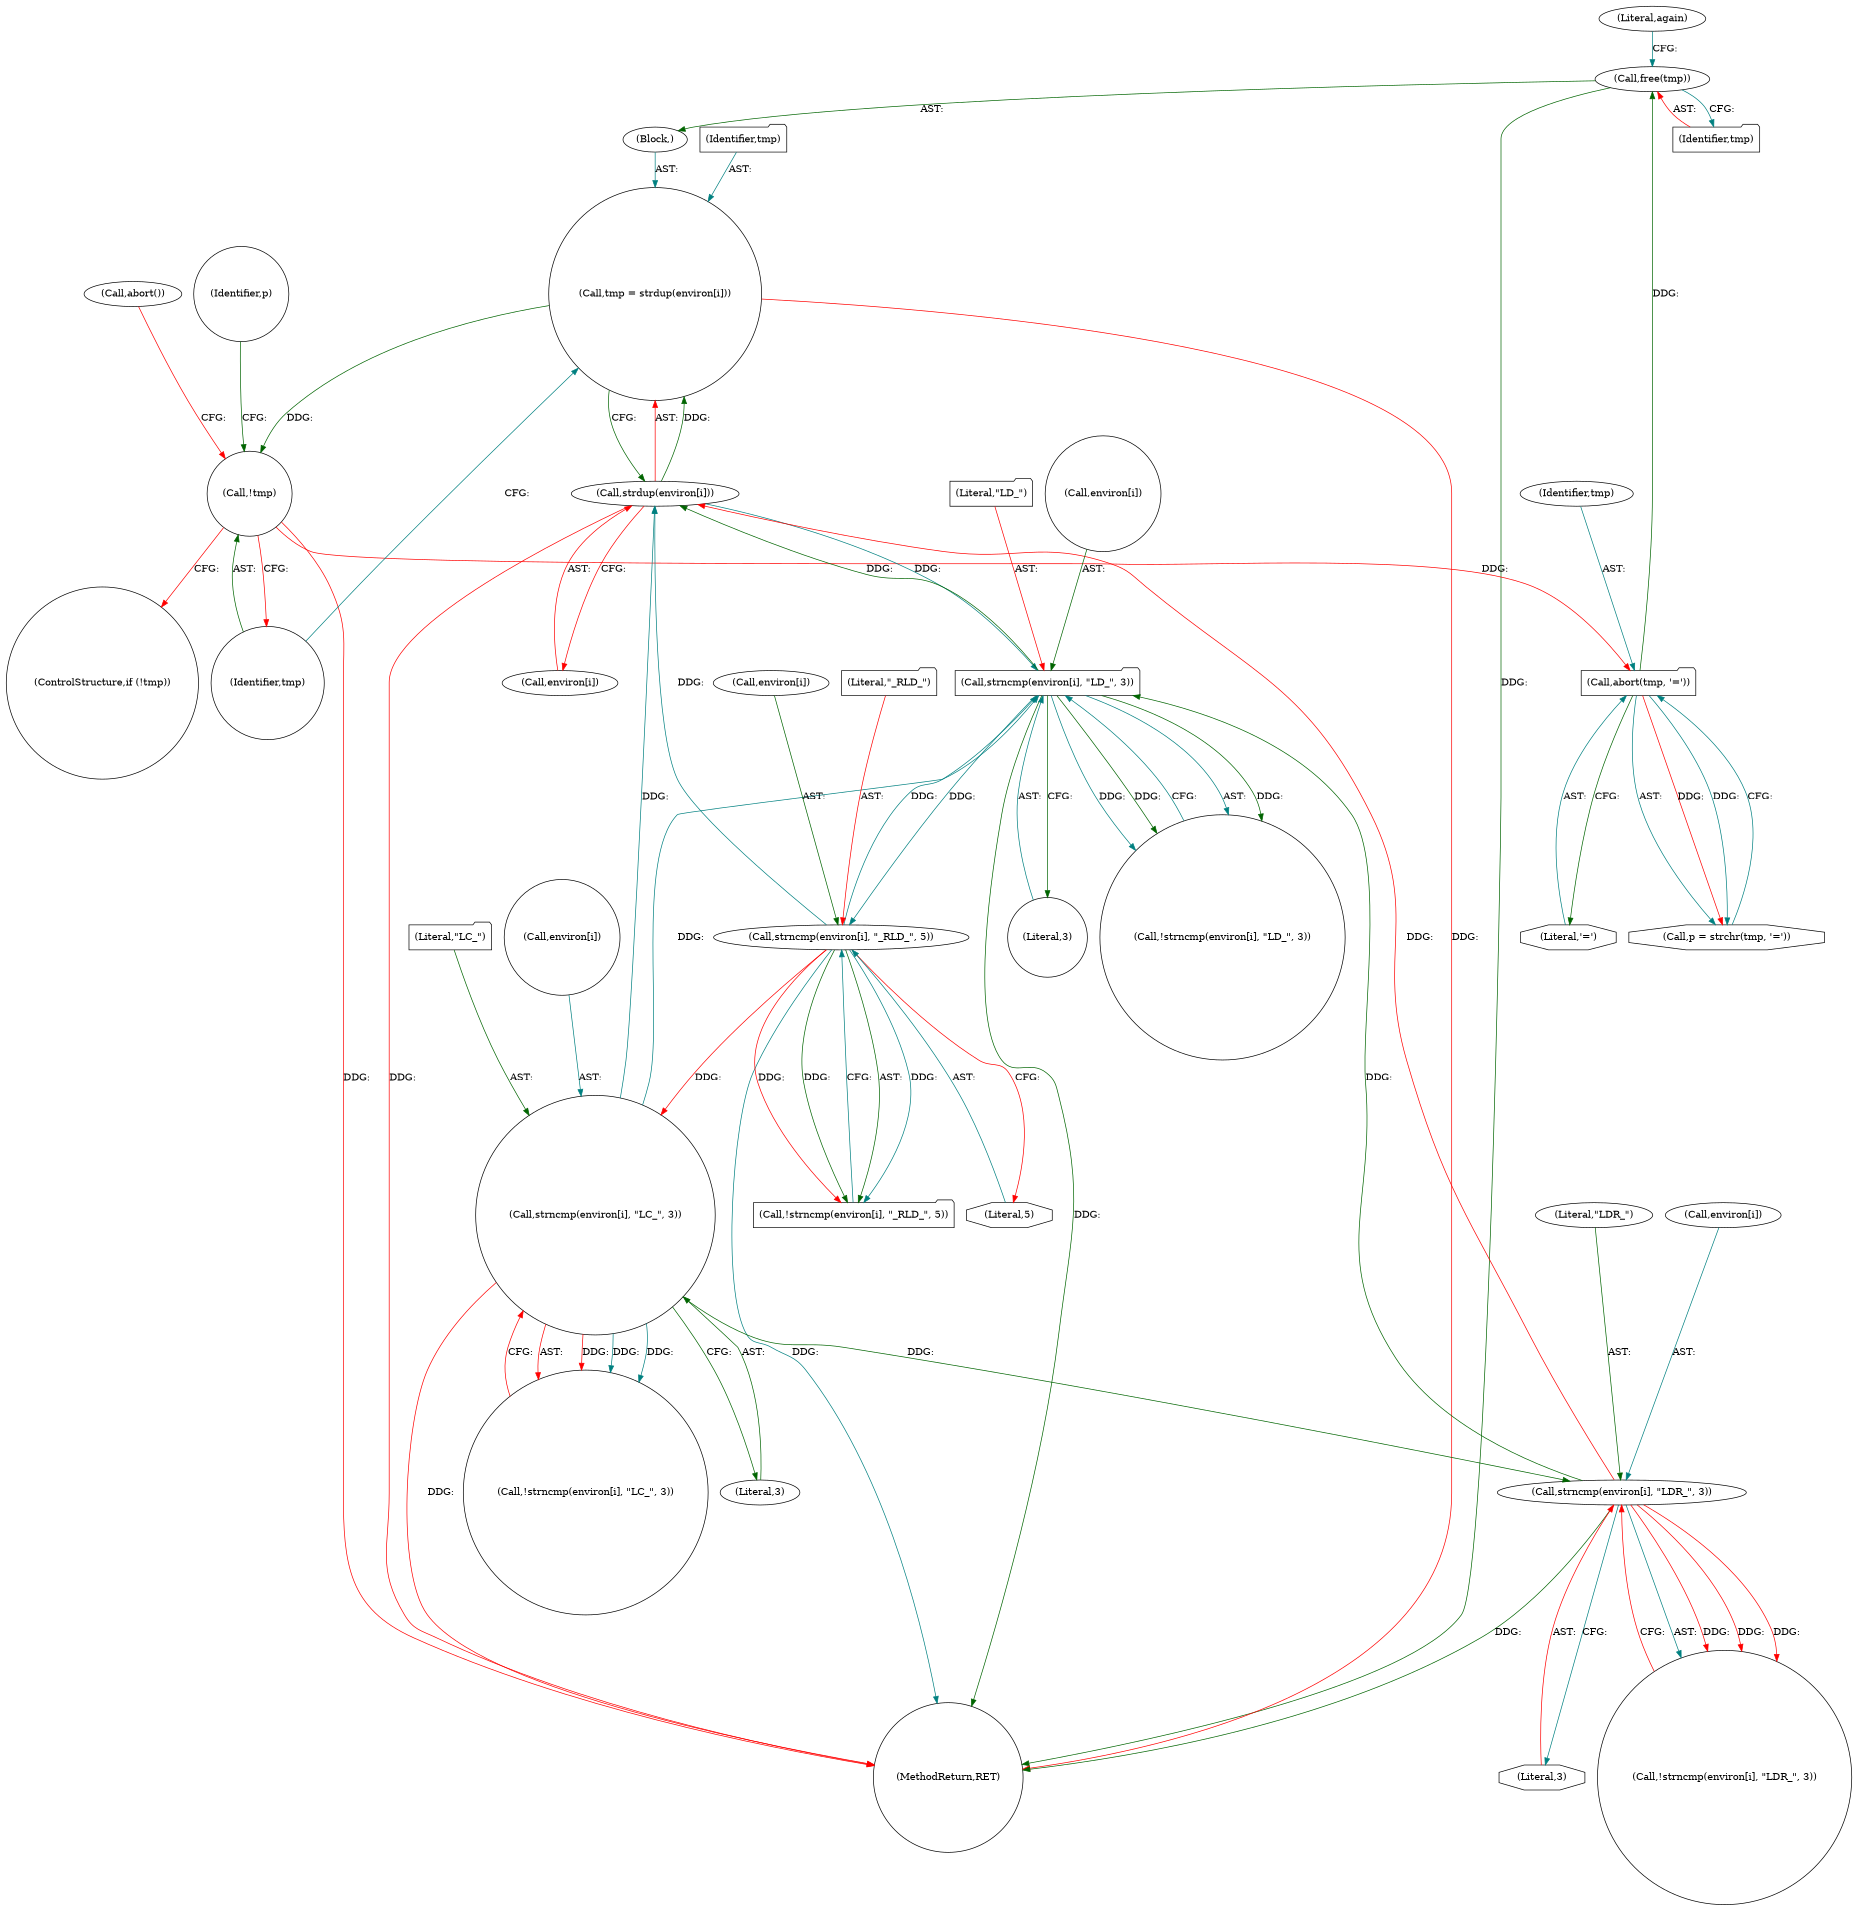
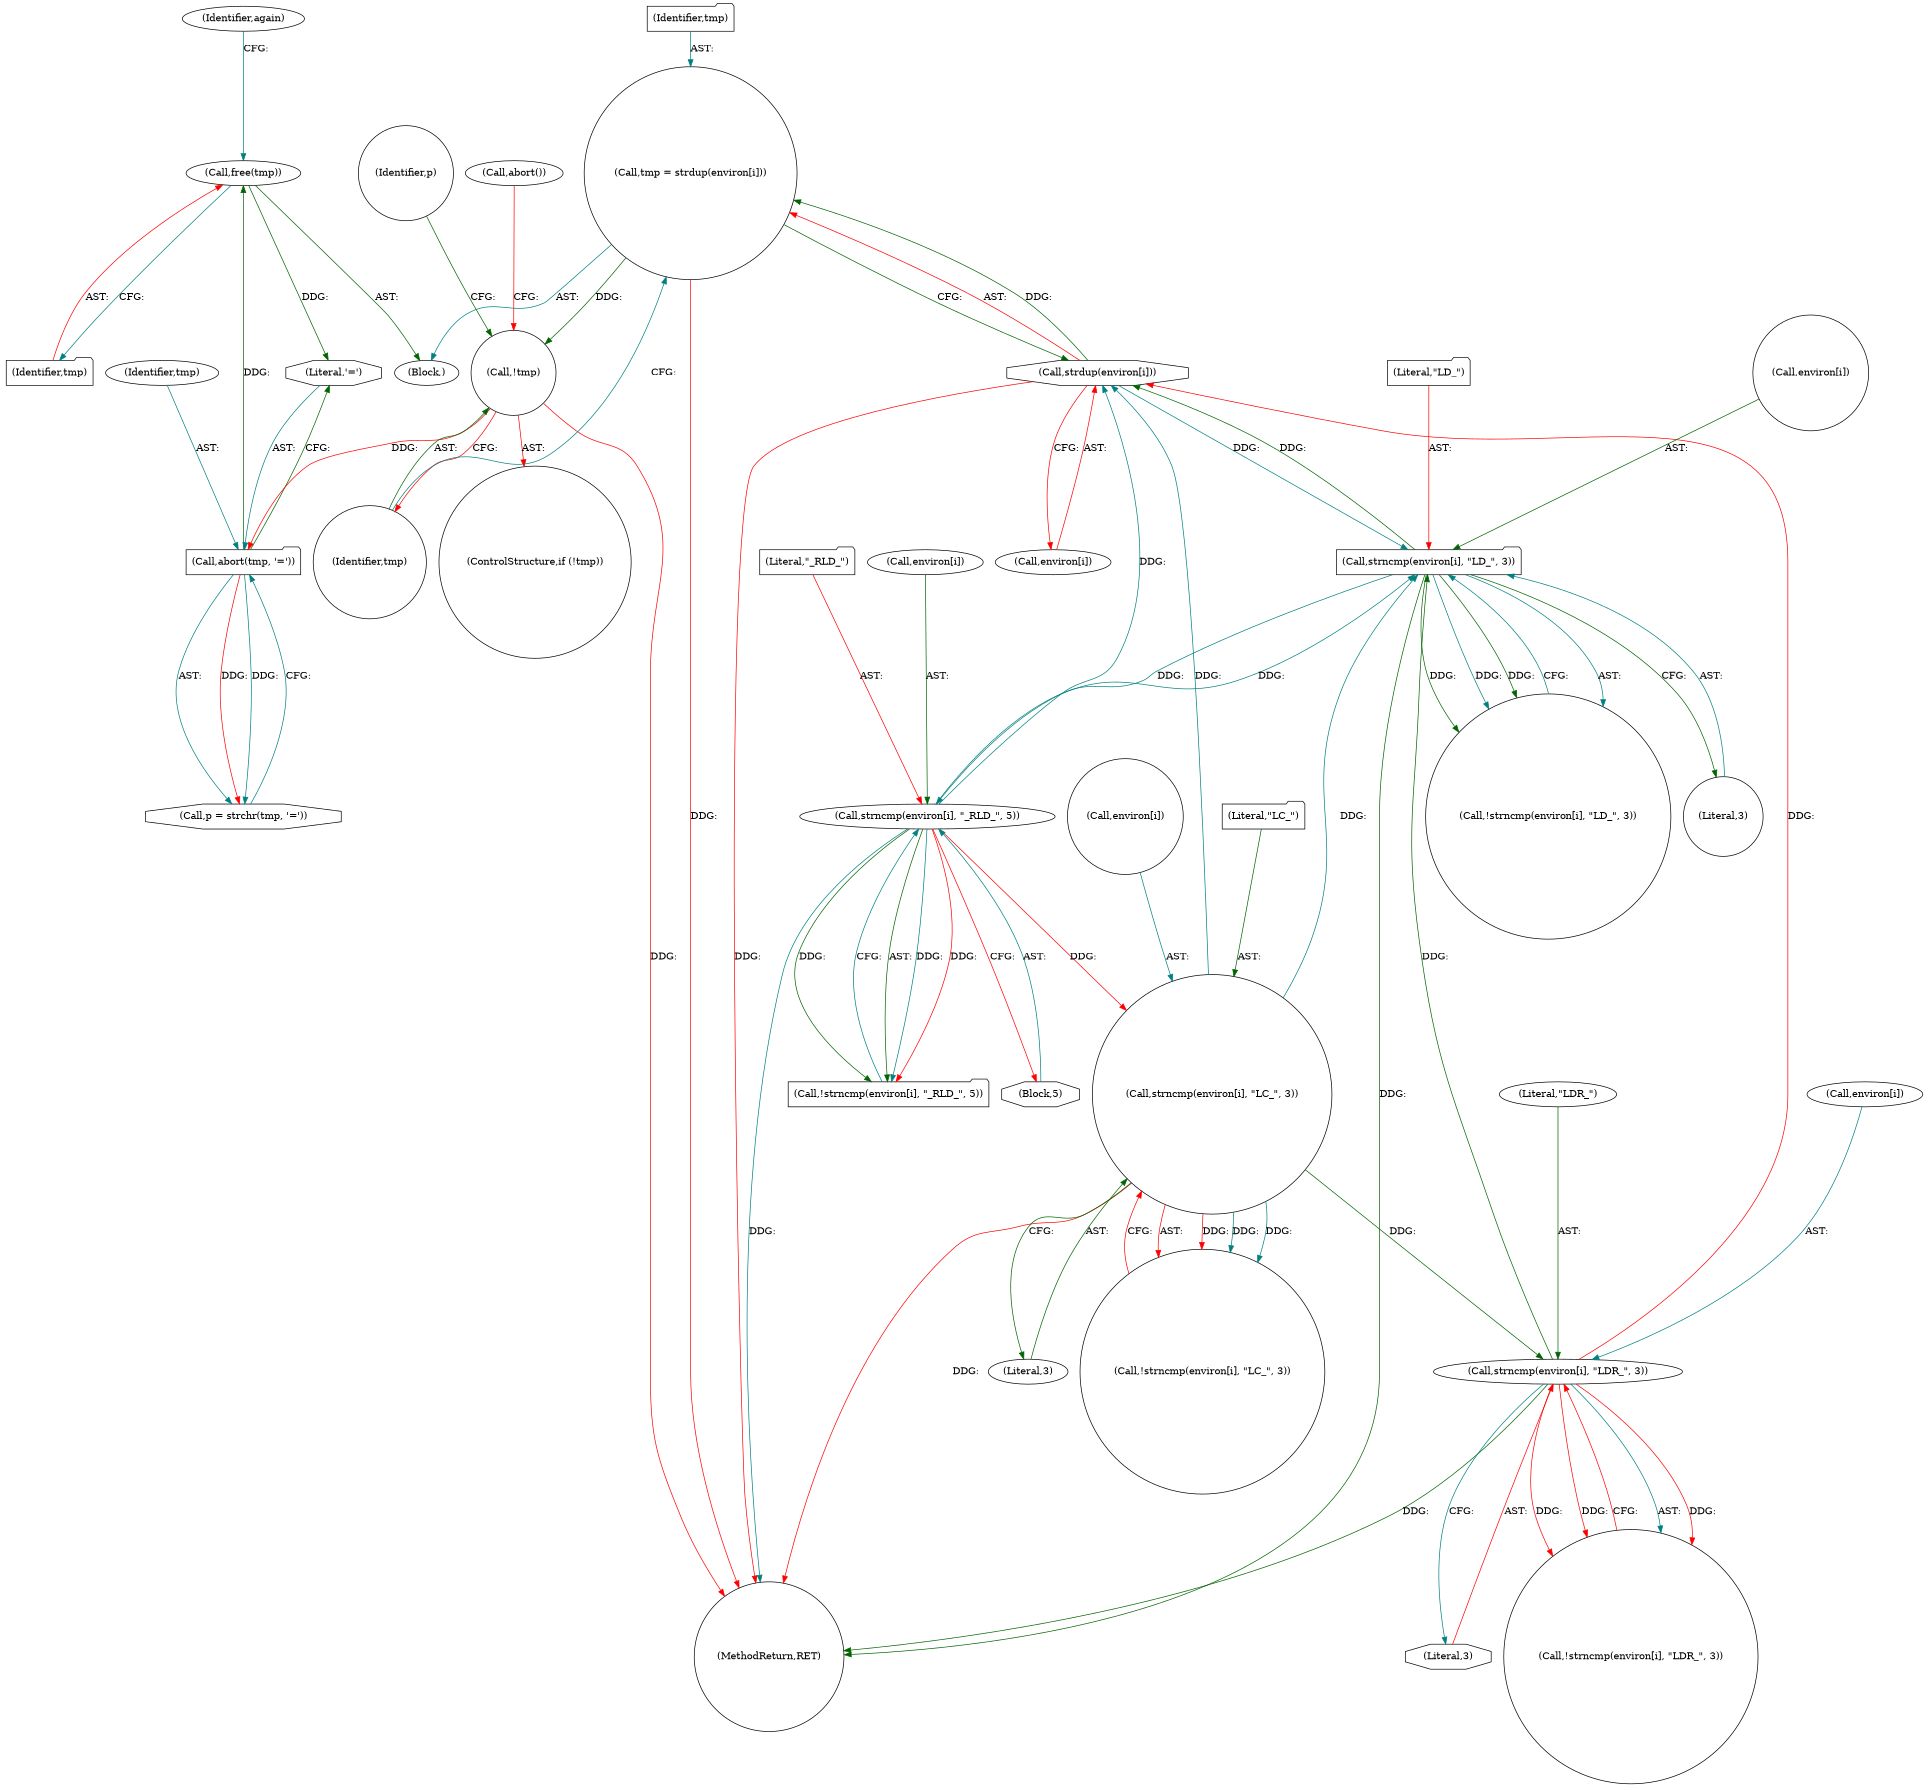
(1652, 19) -> (243, 19)
(655, 166) -> (523, 308)
(655, 494) -> (1098, 373)
(208, 569) -> (535, 448)
(1496, 1046) -> (287, 270)
(1009, 1215) -> (1041, 1094)
